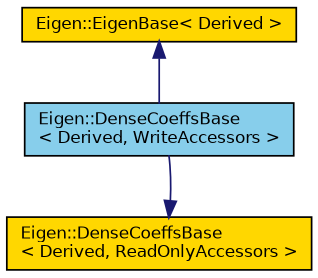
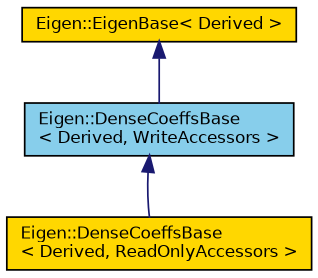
(171, 178) -> (148, 195)
